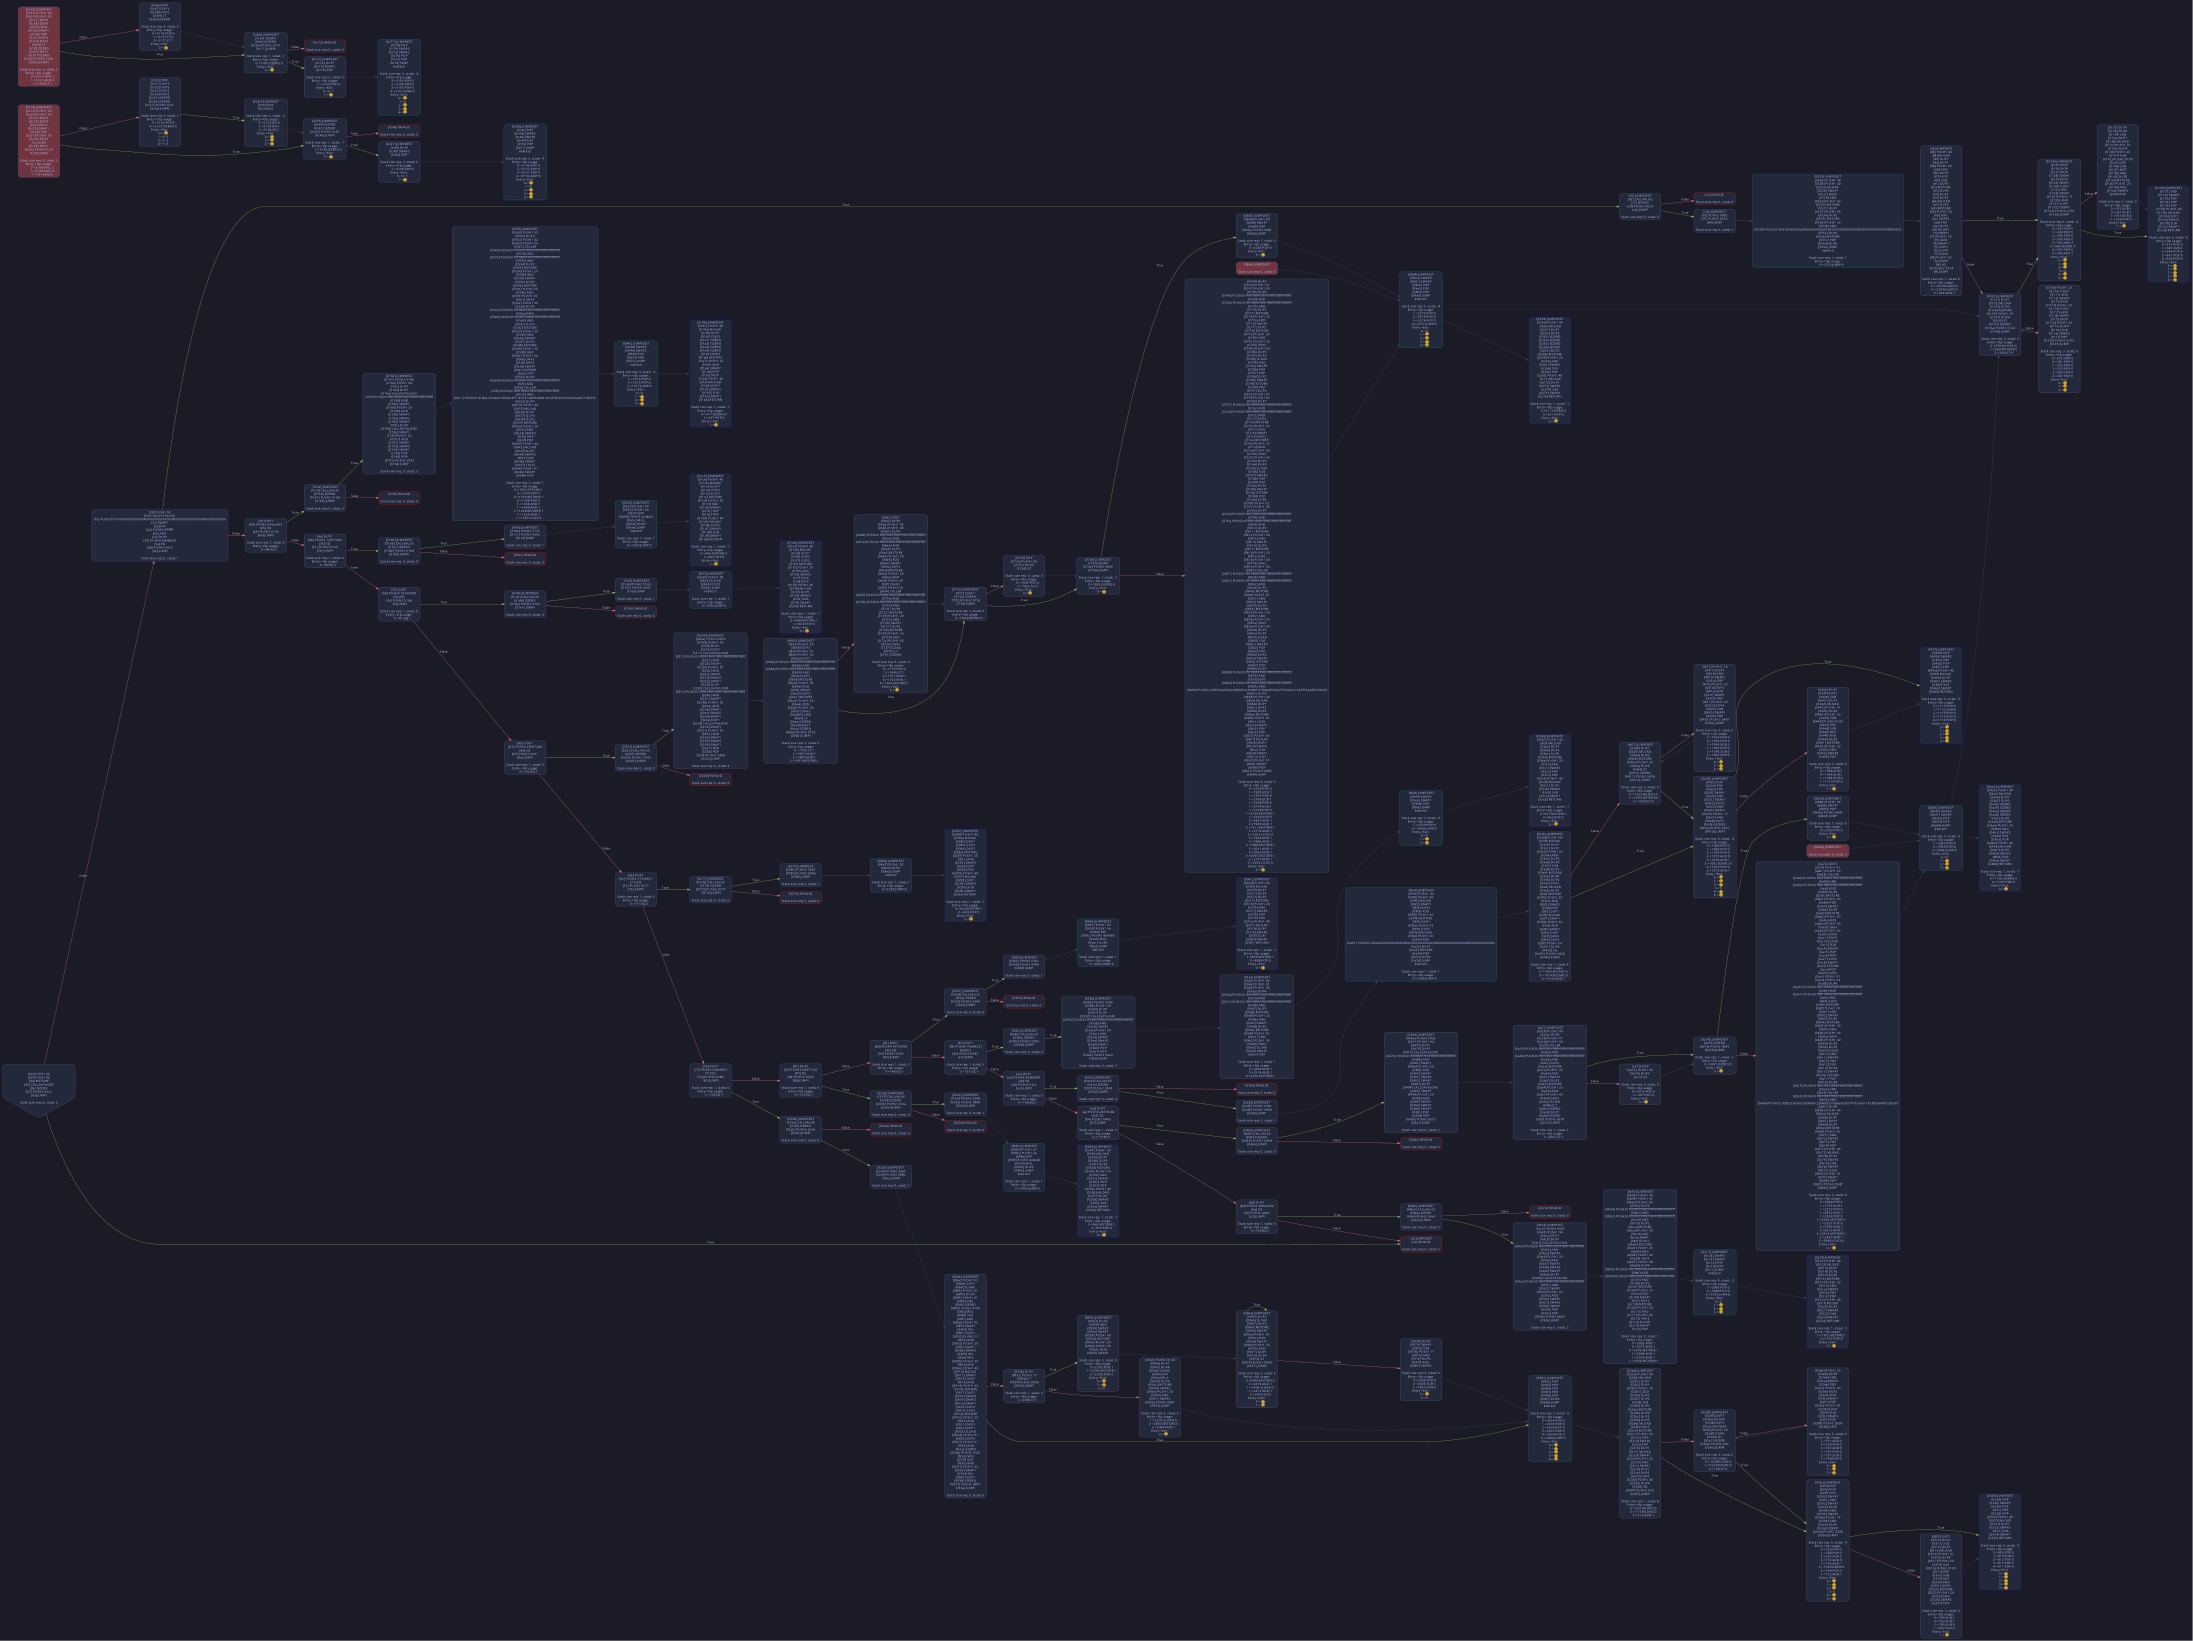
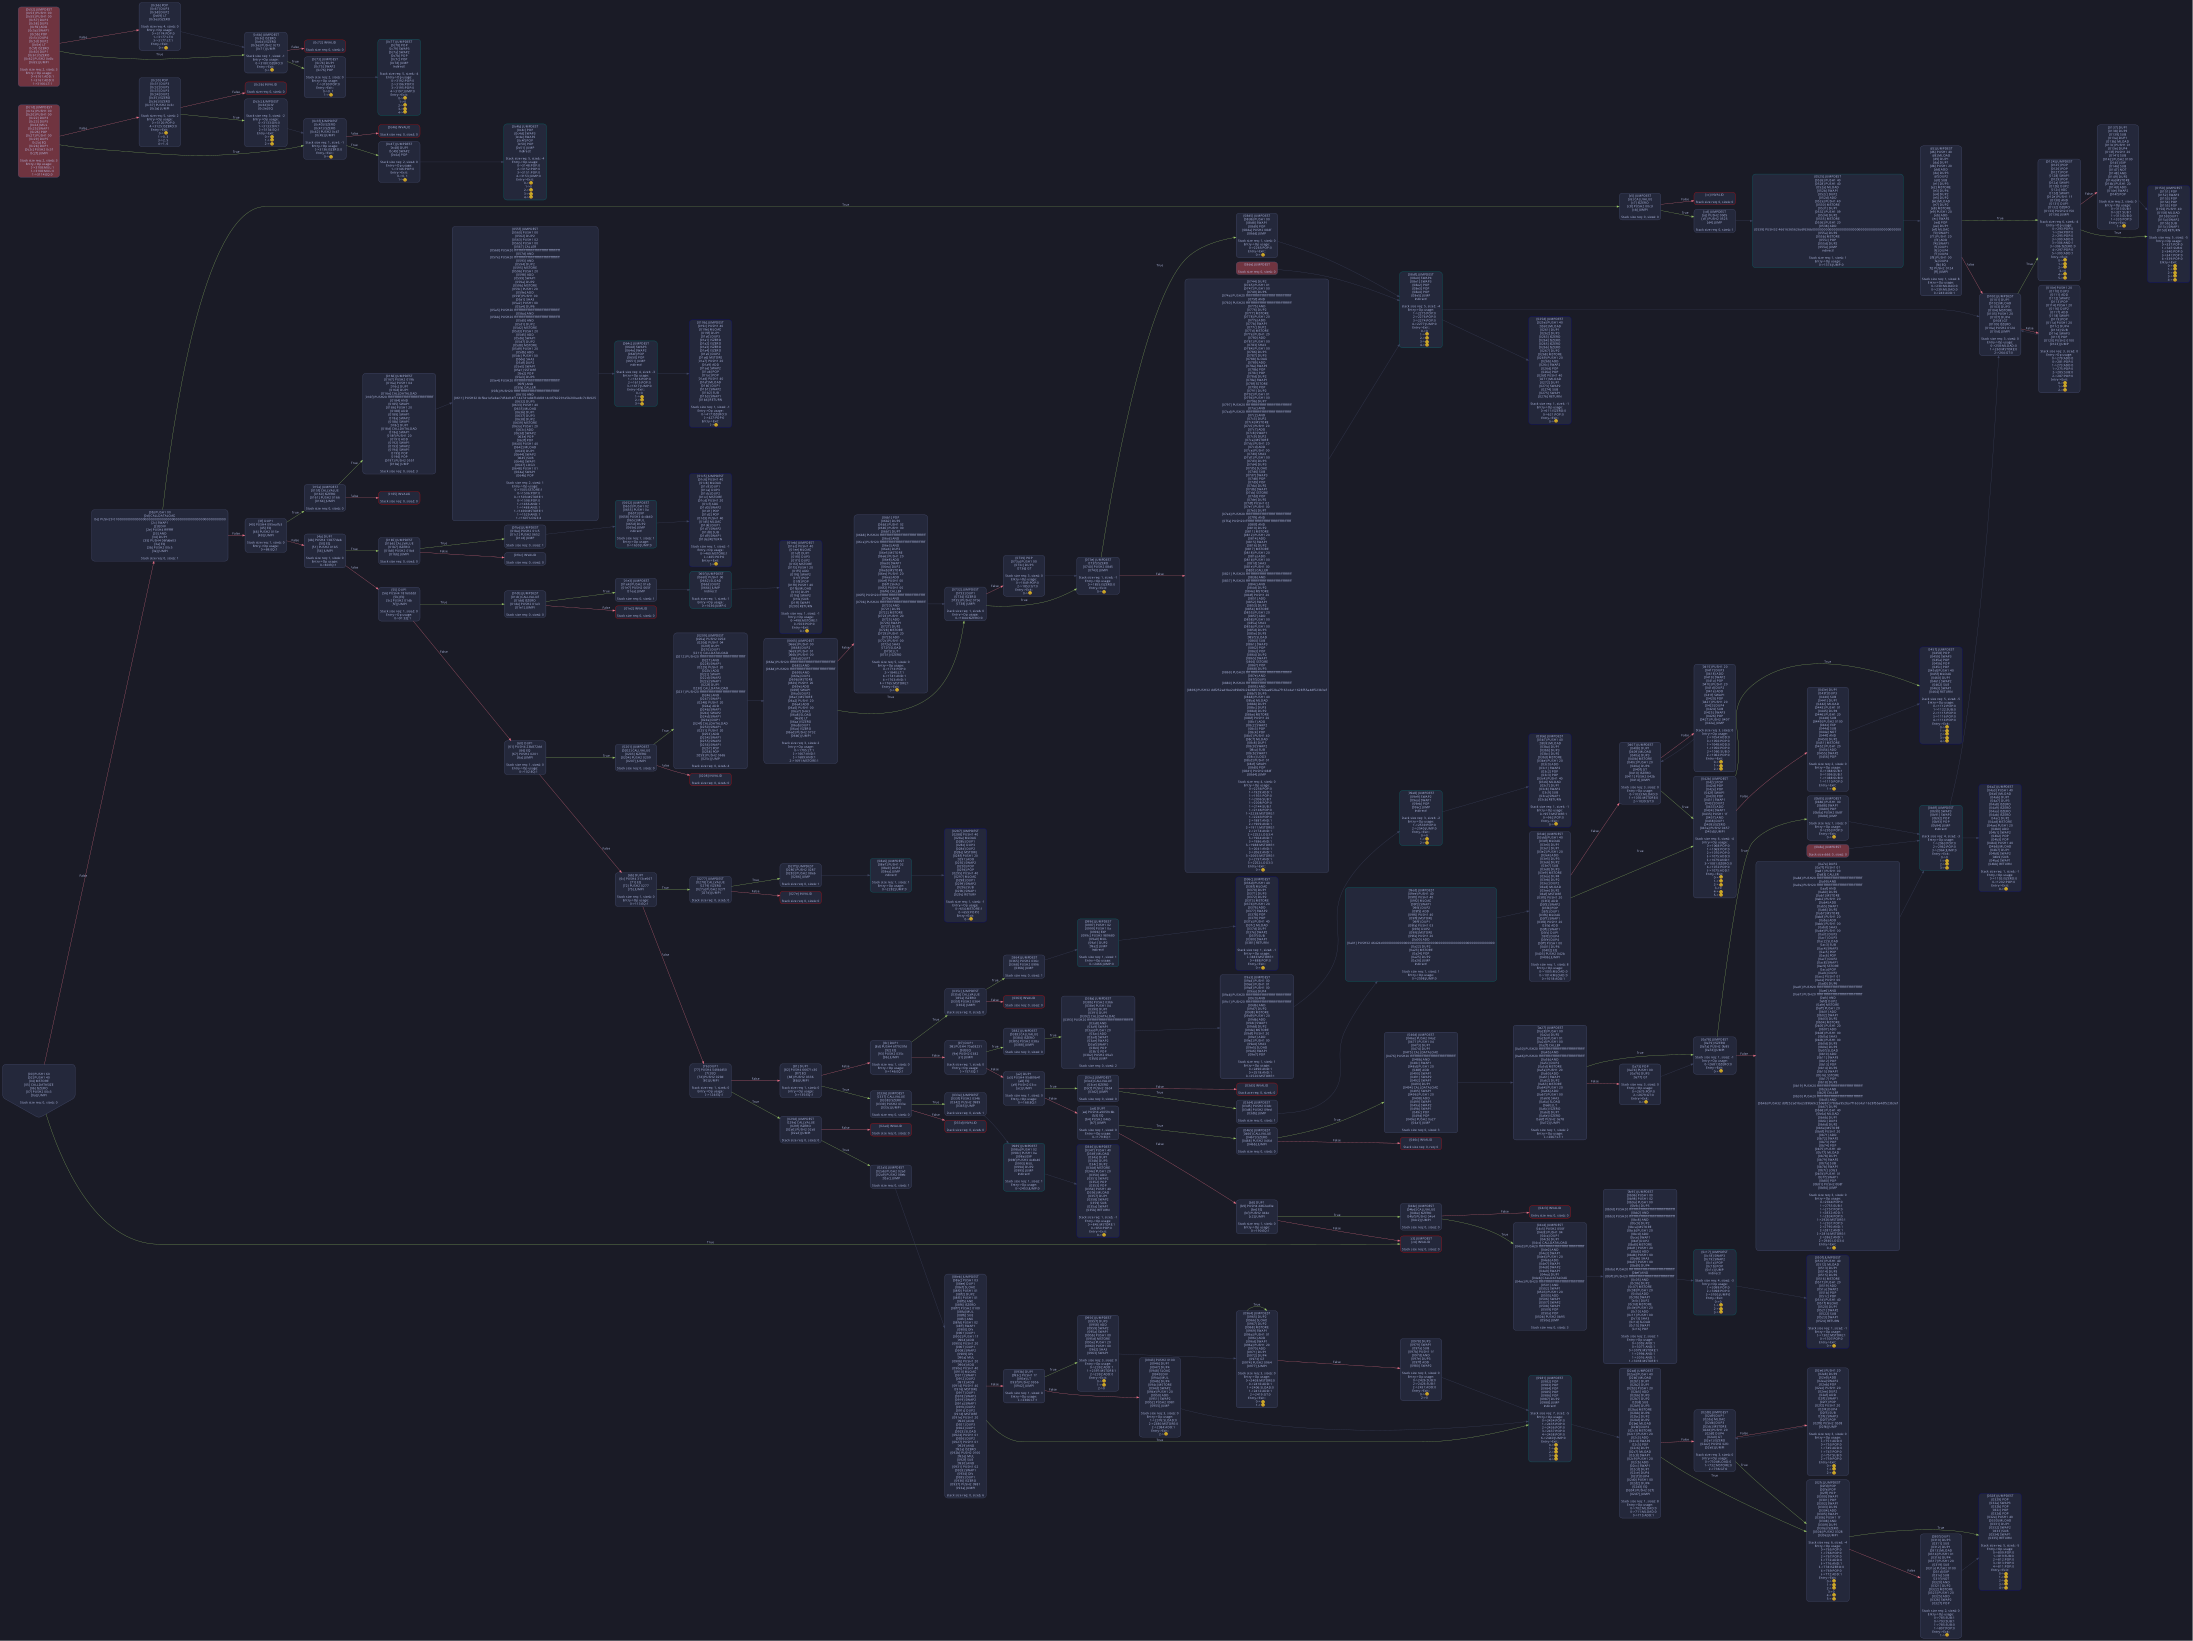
none -> (266, 88)
(525, 559) -> (525, 559)
(1024, 1002) -> (1024, 1002)
(1421, 1144) -> (1421, 1144)
